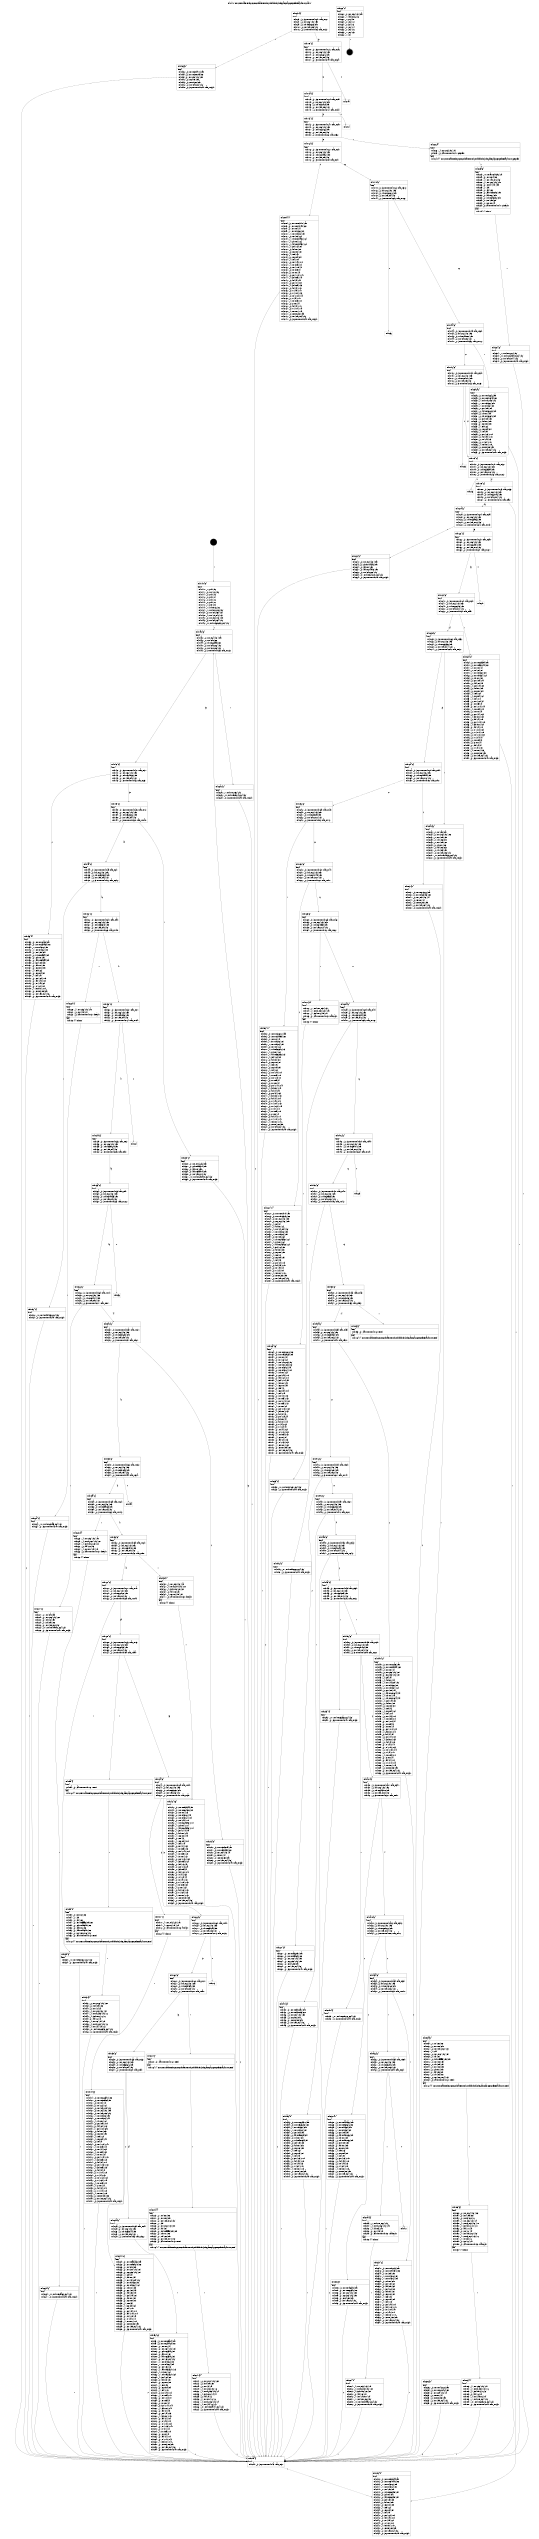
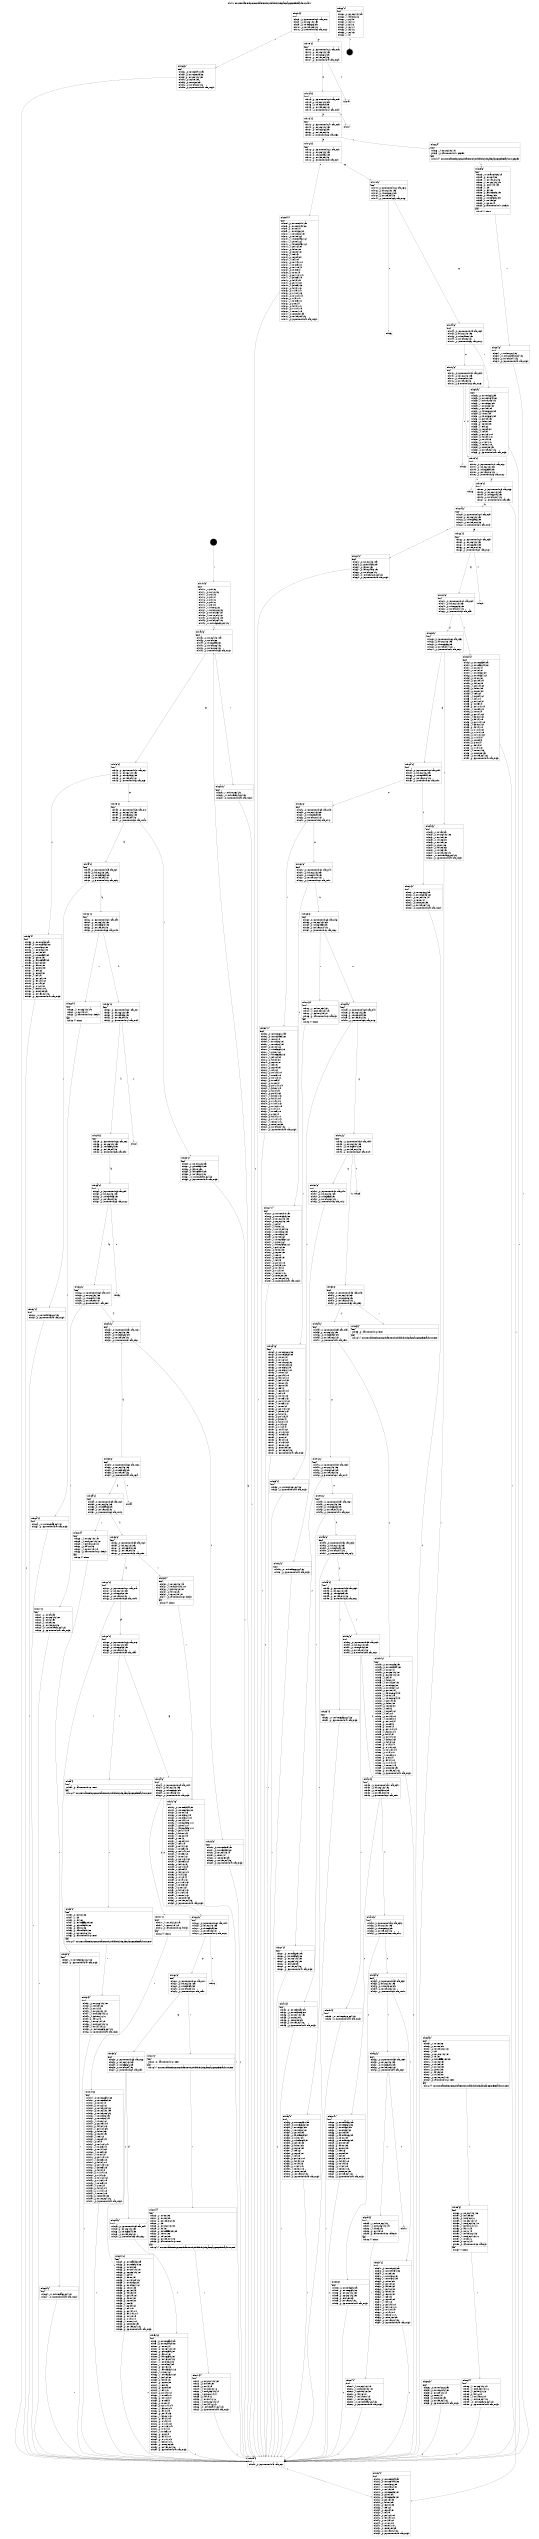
(336, 1244) -> (349, 1219)
(117, 1399) -> (122, 1400)
